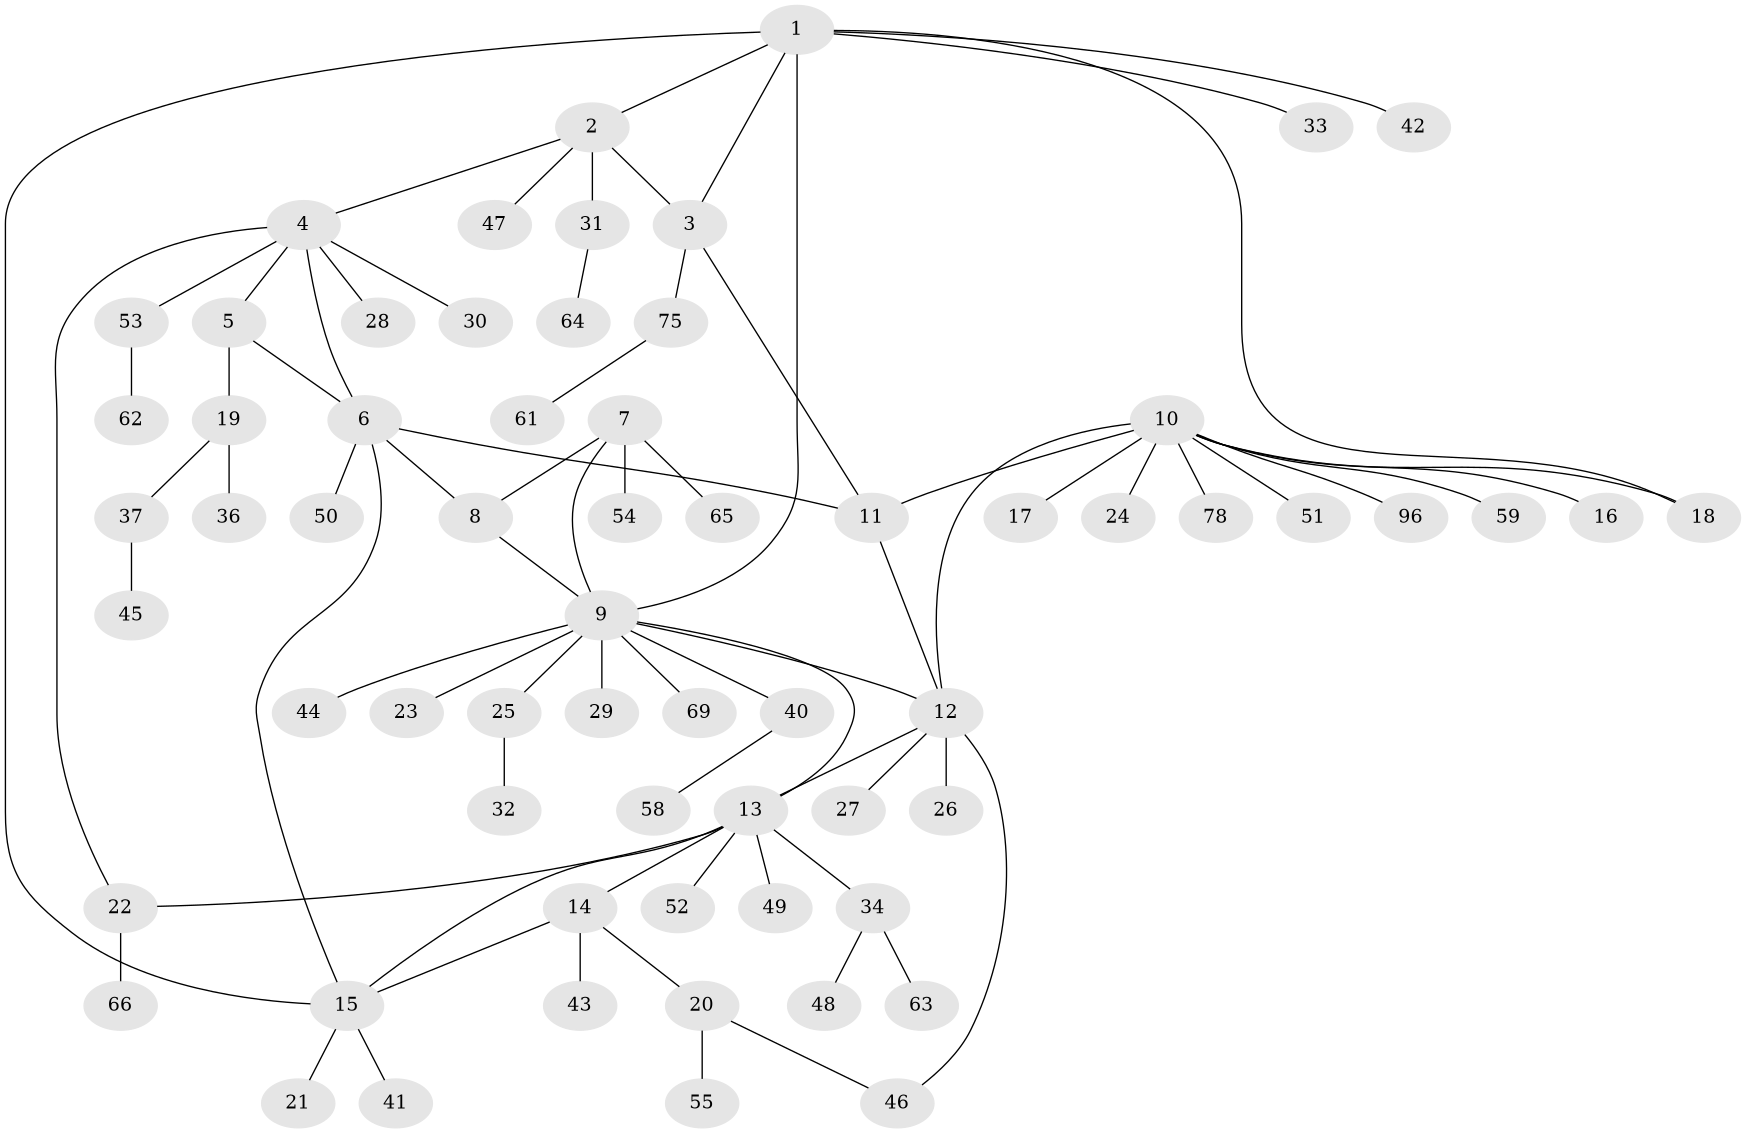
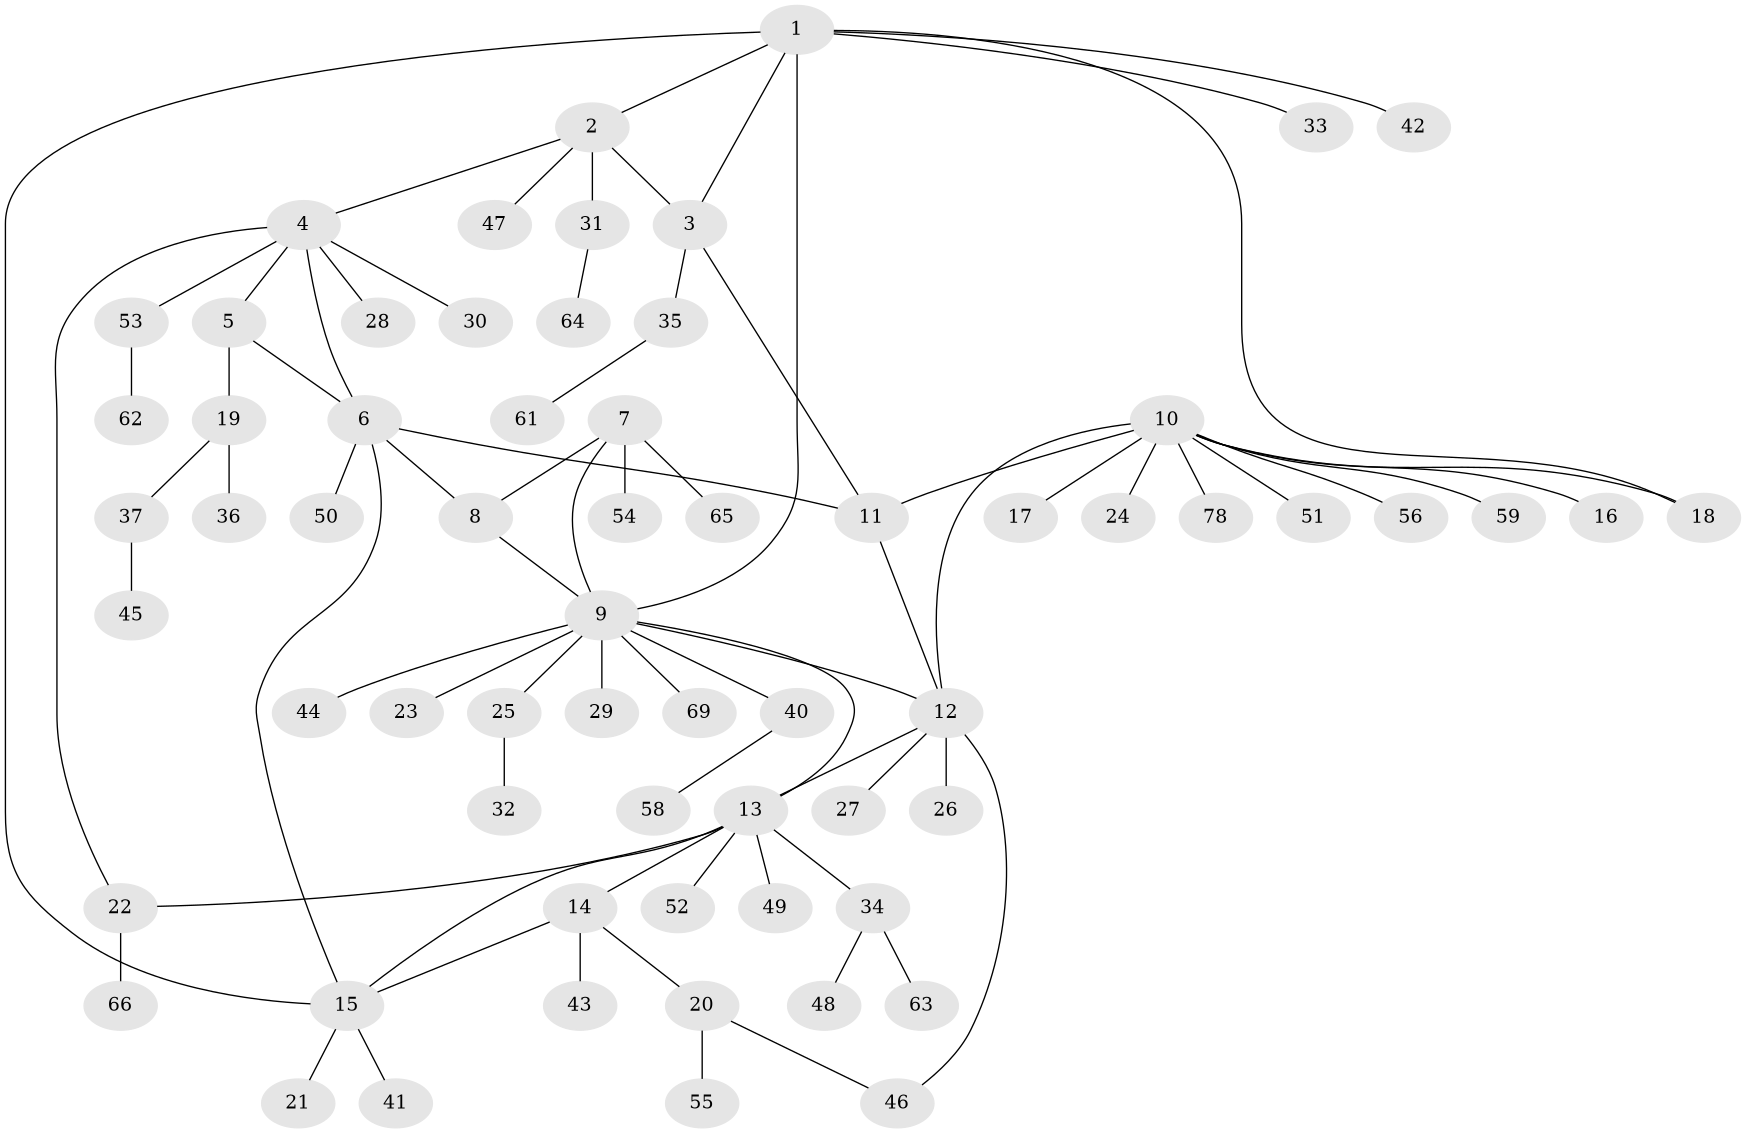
(671, 323) -> (671, 323)
(1411, 518) -> (1411, 518)
